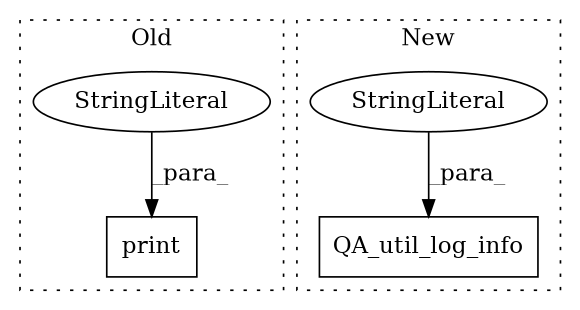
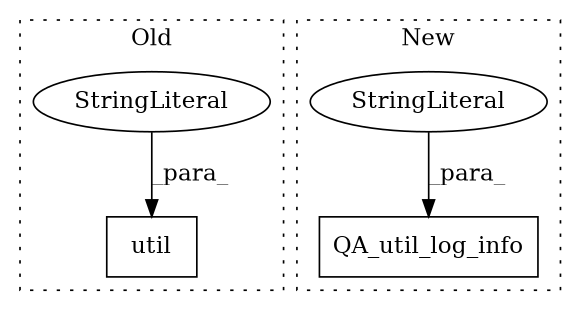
(152, 247) -> (152, 247)
